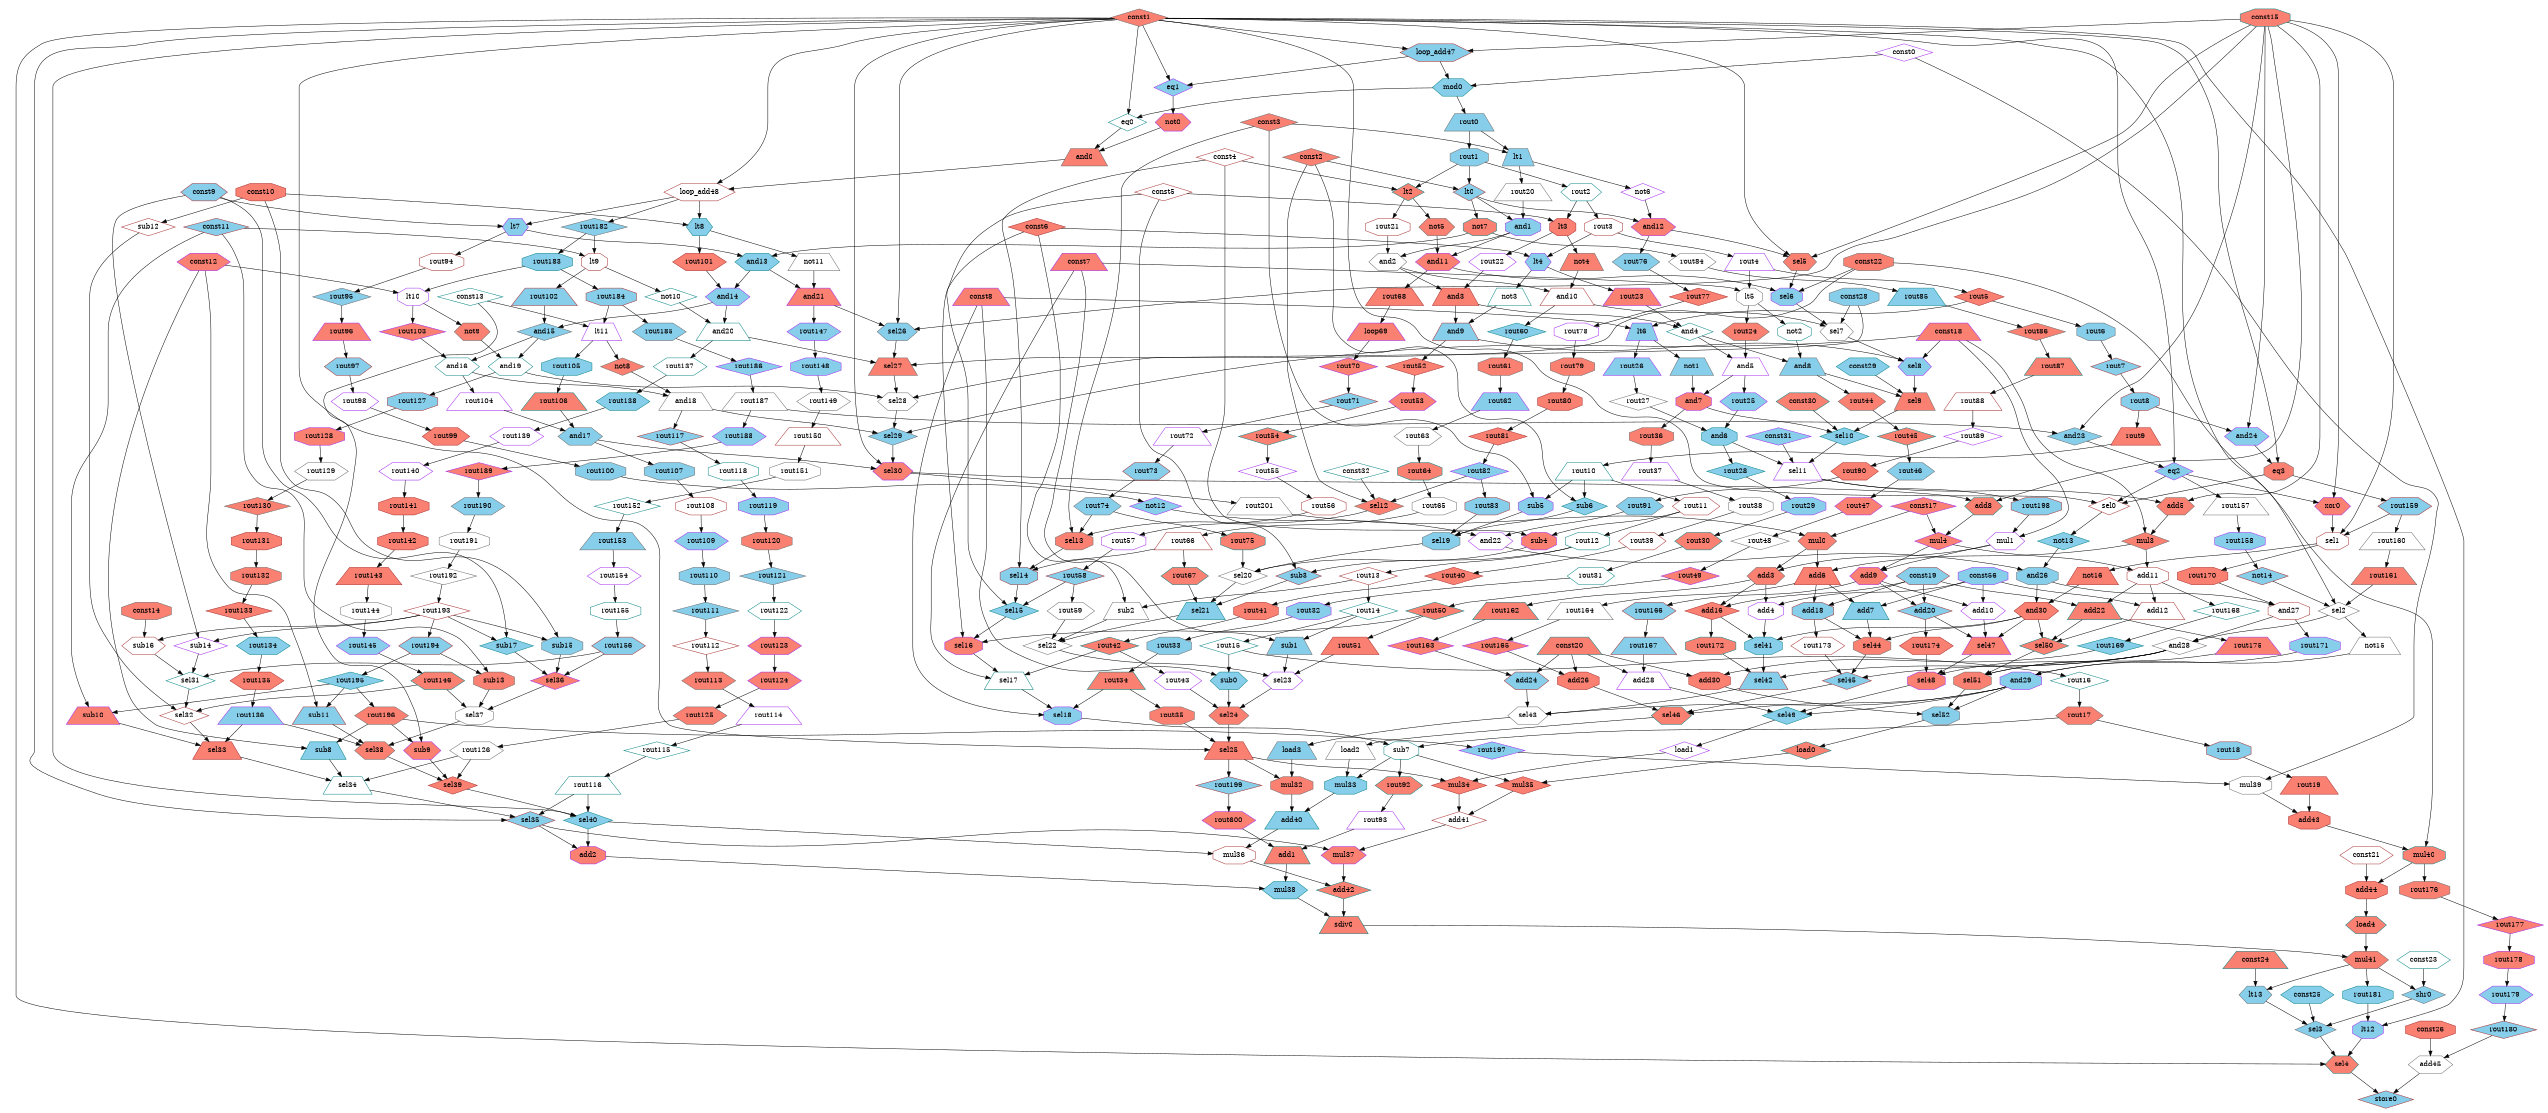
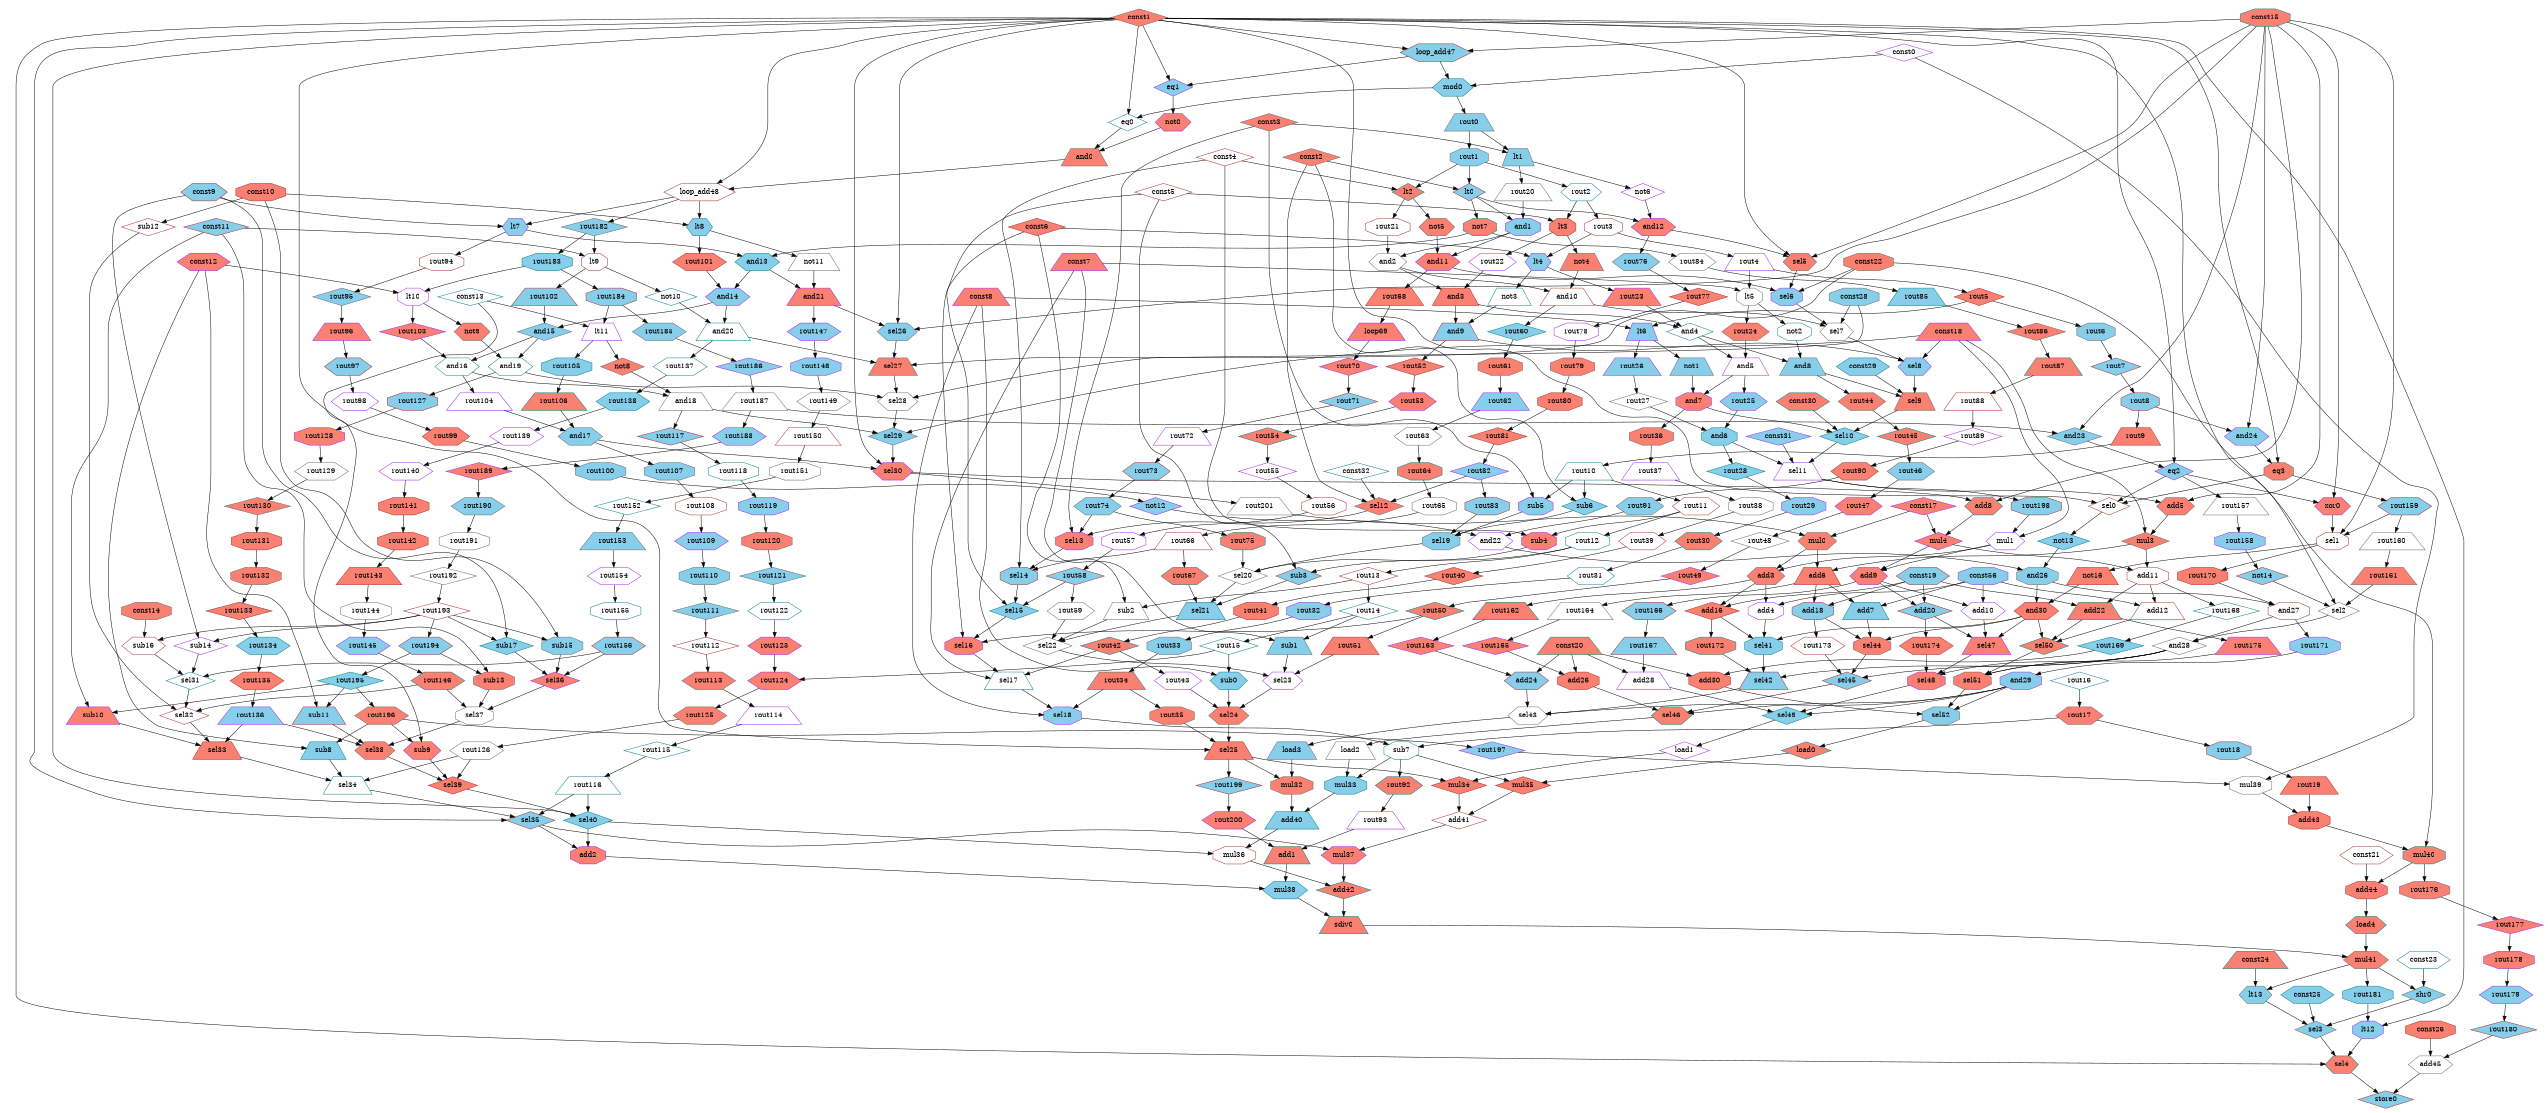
(1074, 541) -> (1074, 541)
(2375, 646) -> none
(1631, 665) -> (1010, 670)
(1229, 820) -> (1229, 820)
